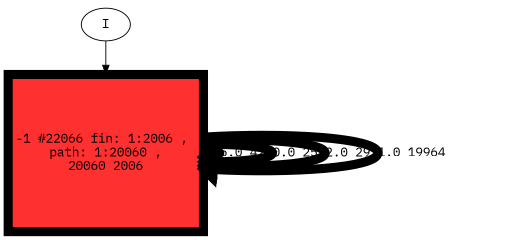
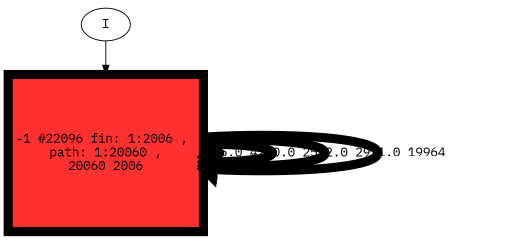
(106, 153) -> (106, 153)
